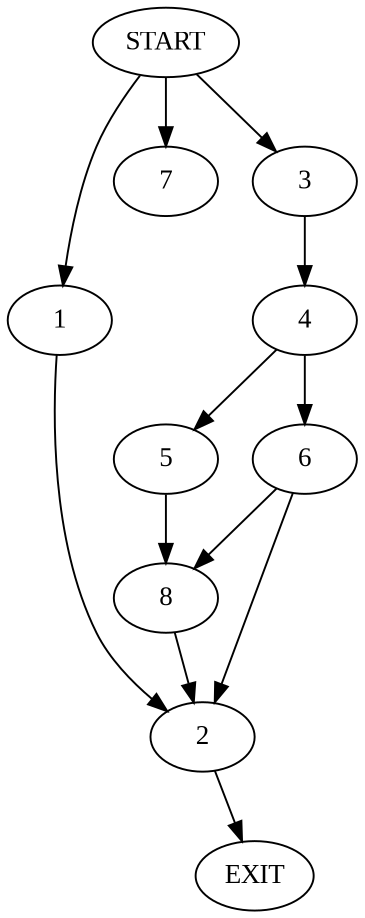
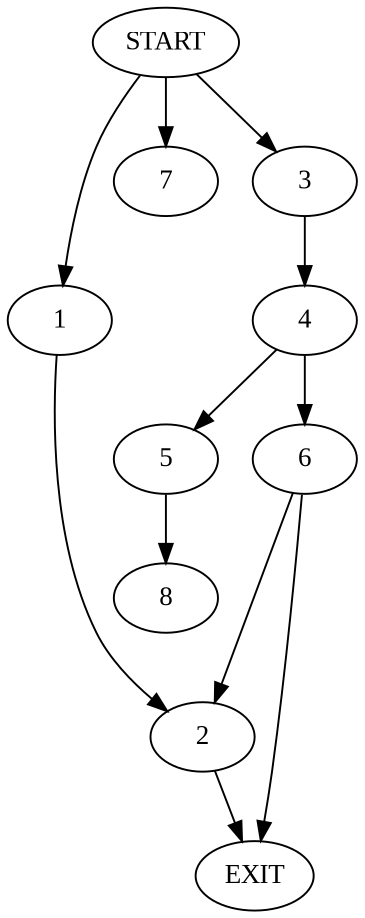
(242, 522) -> (286, 659)
(182, 658) -> none
